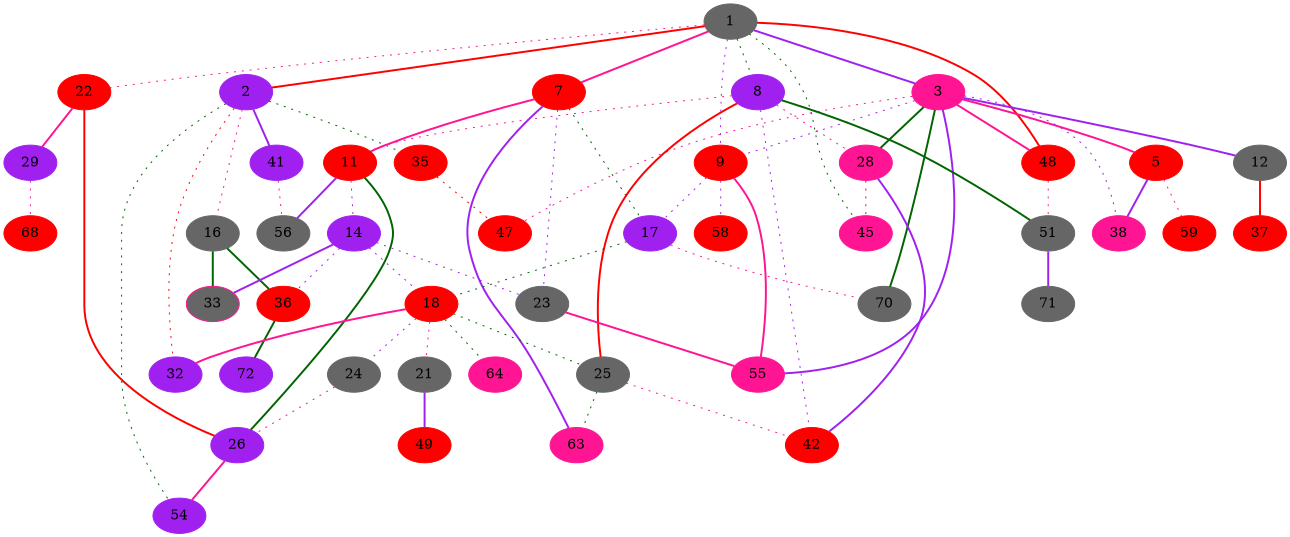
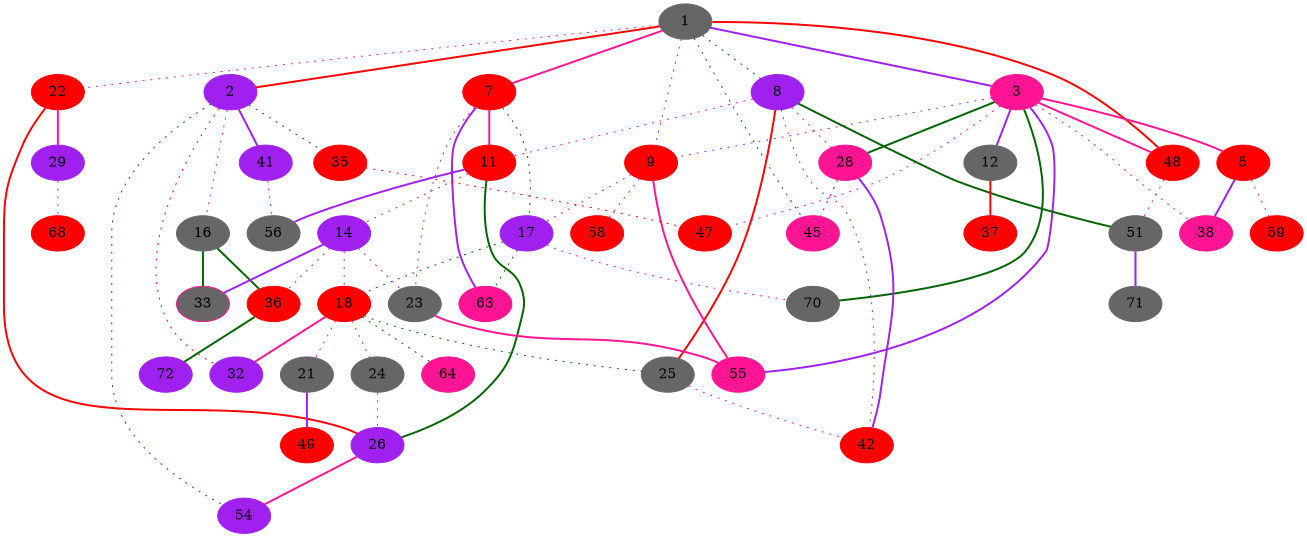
(590, 410) -> (509, 263)
